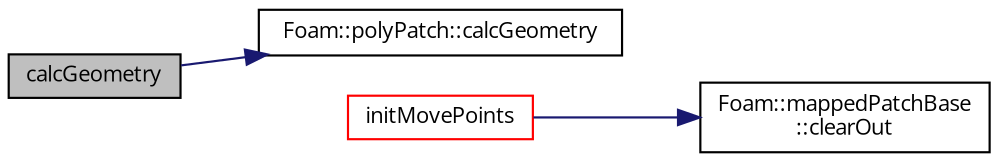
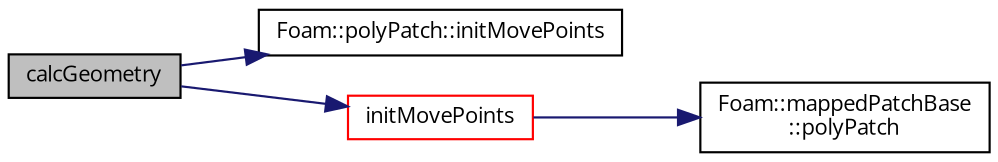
(440, 33) -> (440, 33)
none -> (254, 95)
(845, 117) -> (845, 117)
